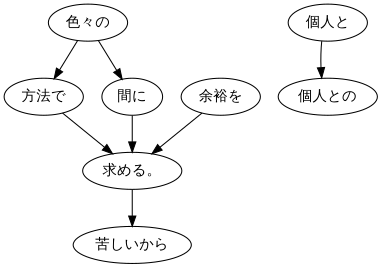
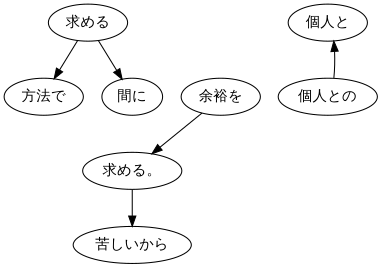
(88, 23) -> (88, 23)
(321, 54) -> (335, 65)
(132, 129) -> none
(83, 130) -> none
